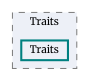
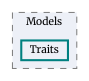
(45, 22) -> (45, 22)
